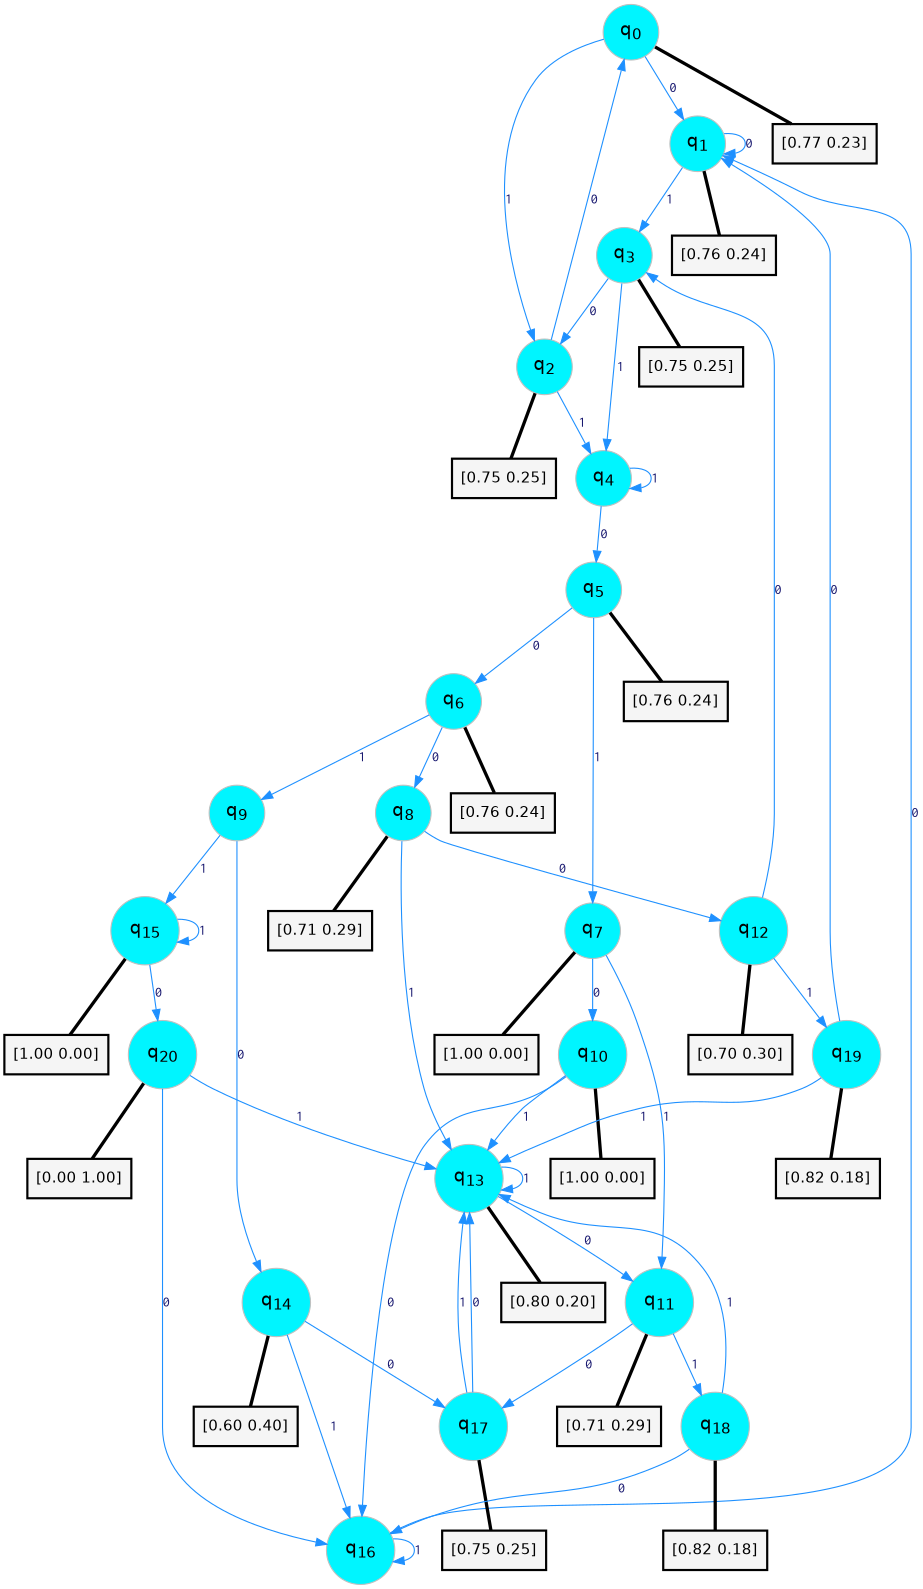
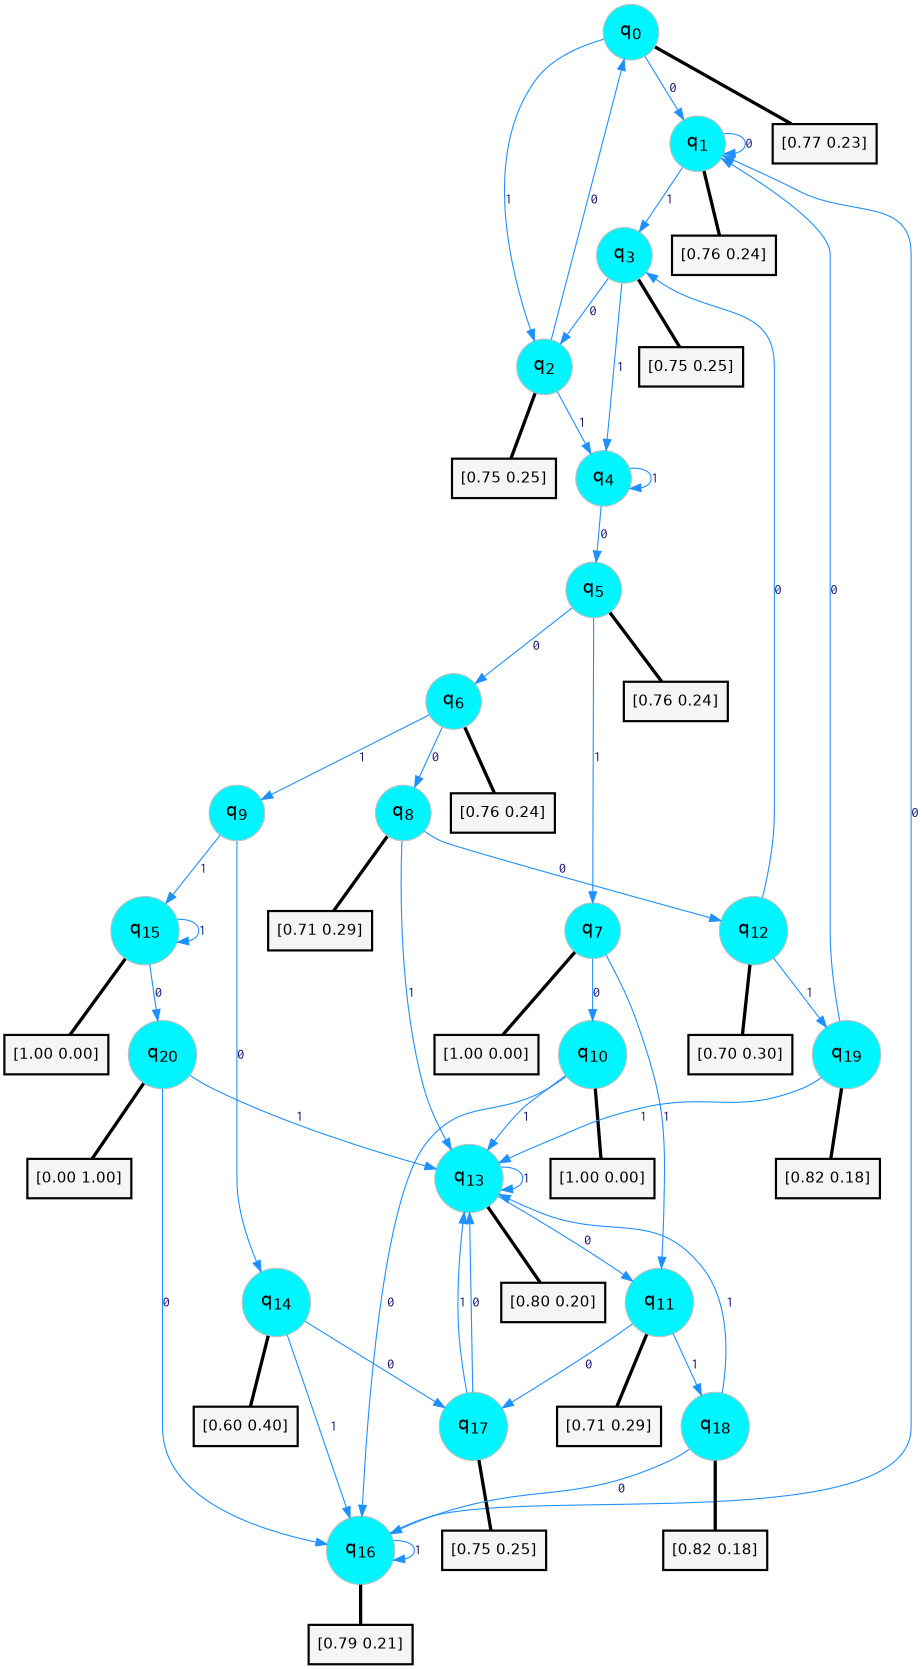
none -> (361, 1645)
